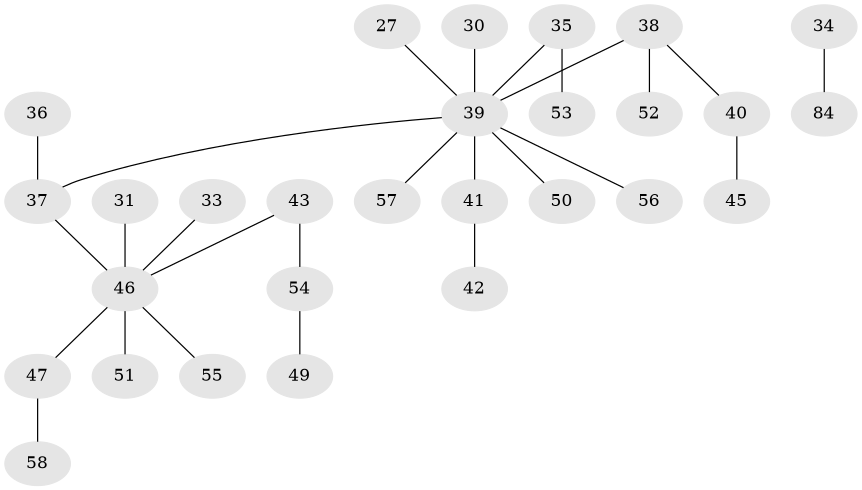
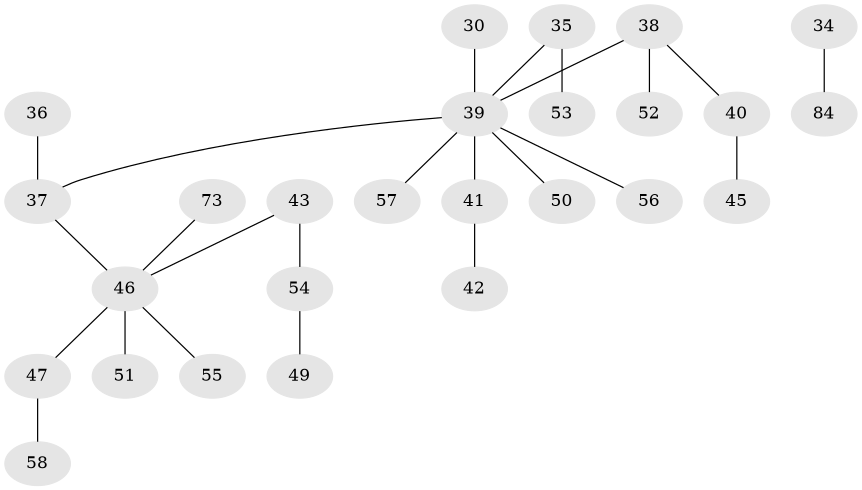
(387, 27) -> none
(125, 202) -> none
(212, 202) -> (212, 202)
